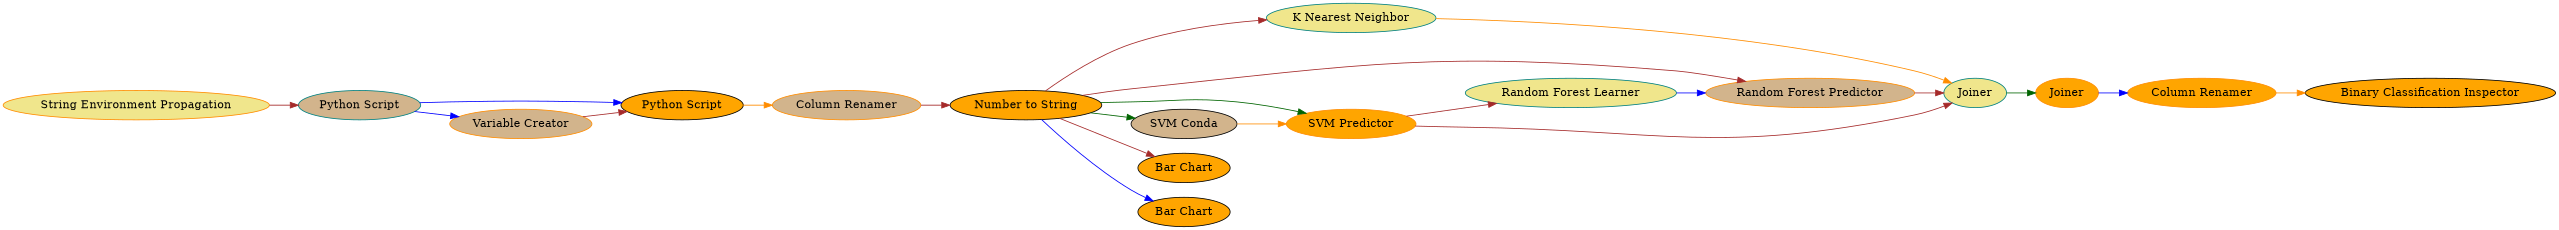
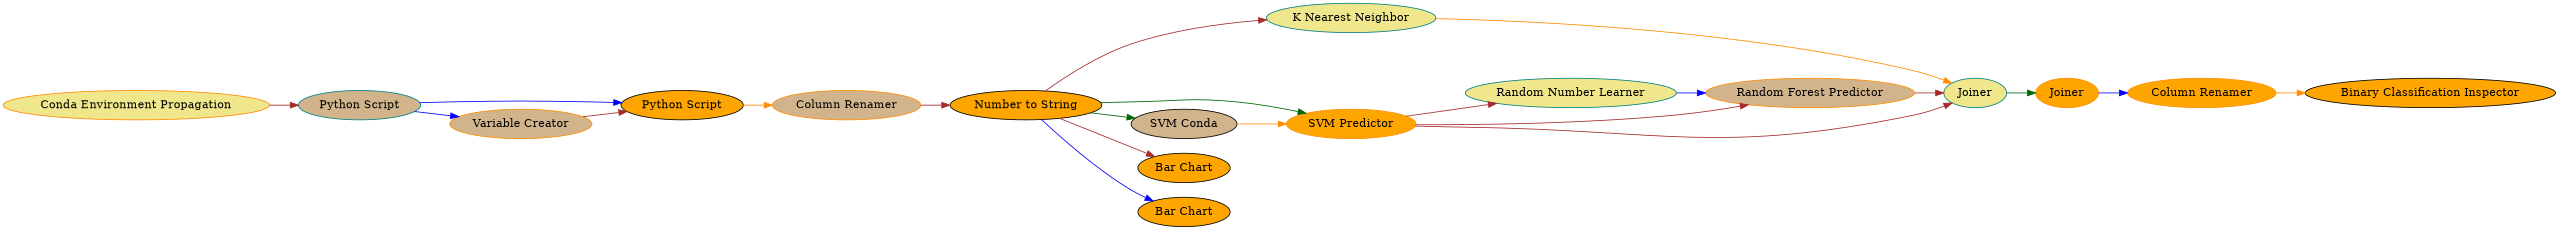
(1410, 63) -> (1578, 122)
(1571, 93) -> (1571, 93)
(136, 105) -> (136, 105)
